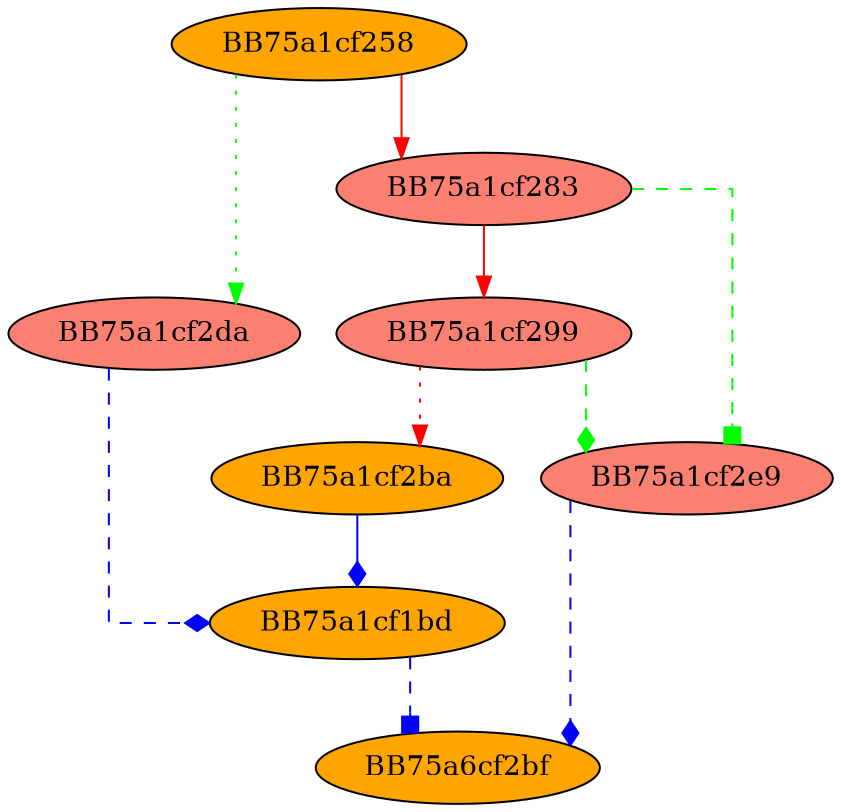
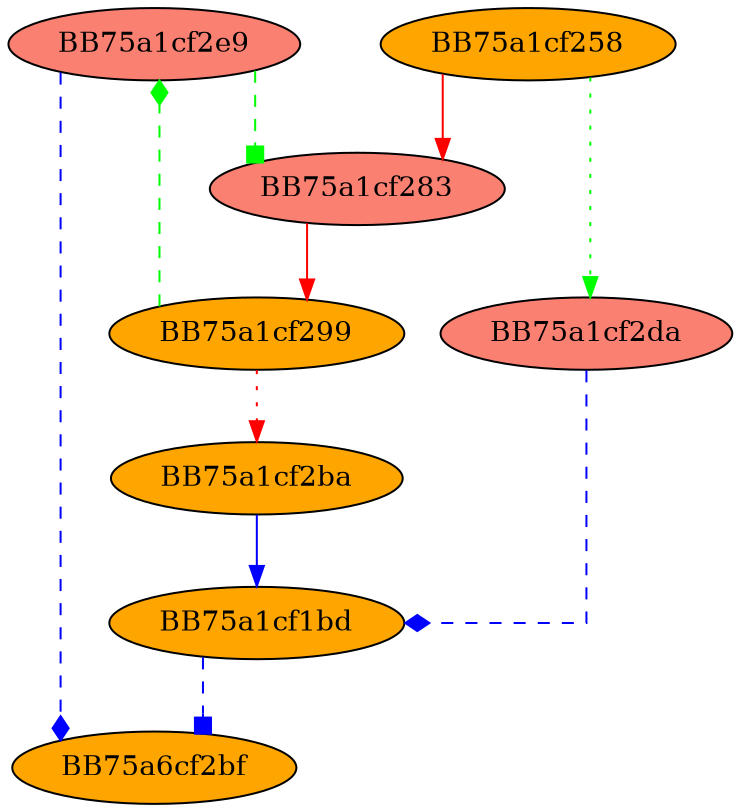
(732, 256) -> (255, 107)
(484, 334) -> (257, 334)
(357, 538) -> (257, 540)
